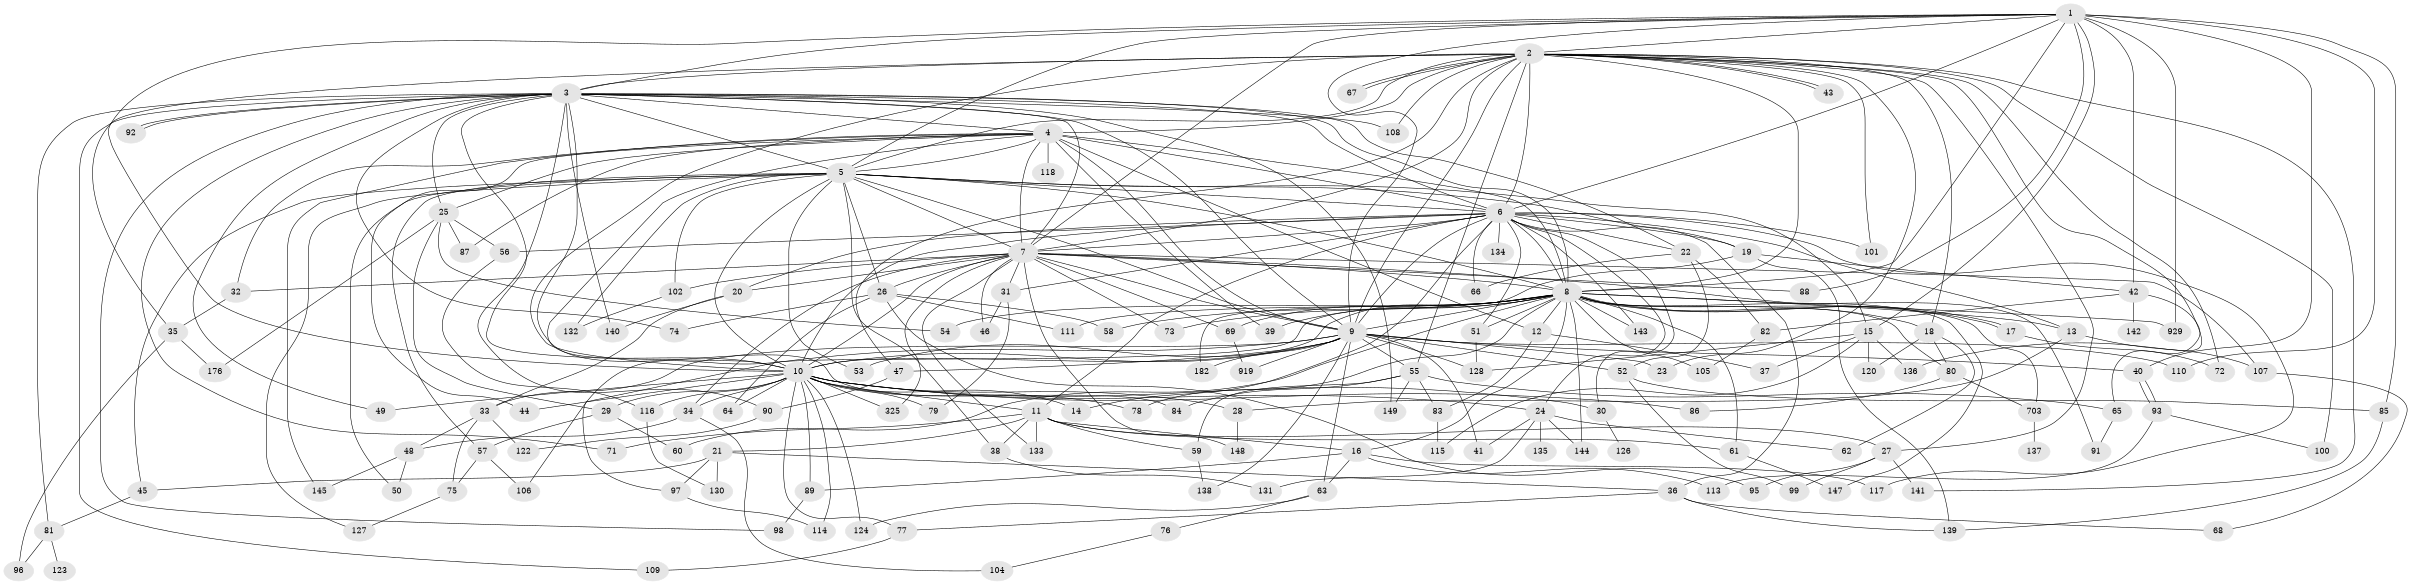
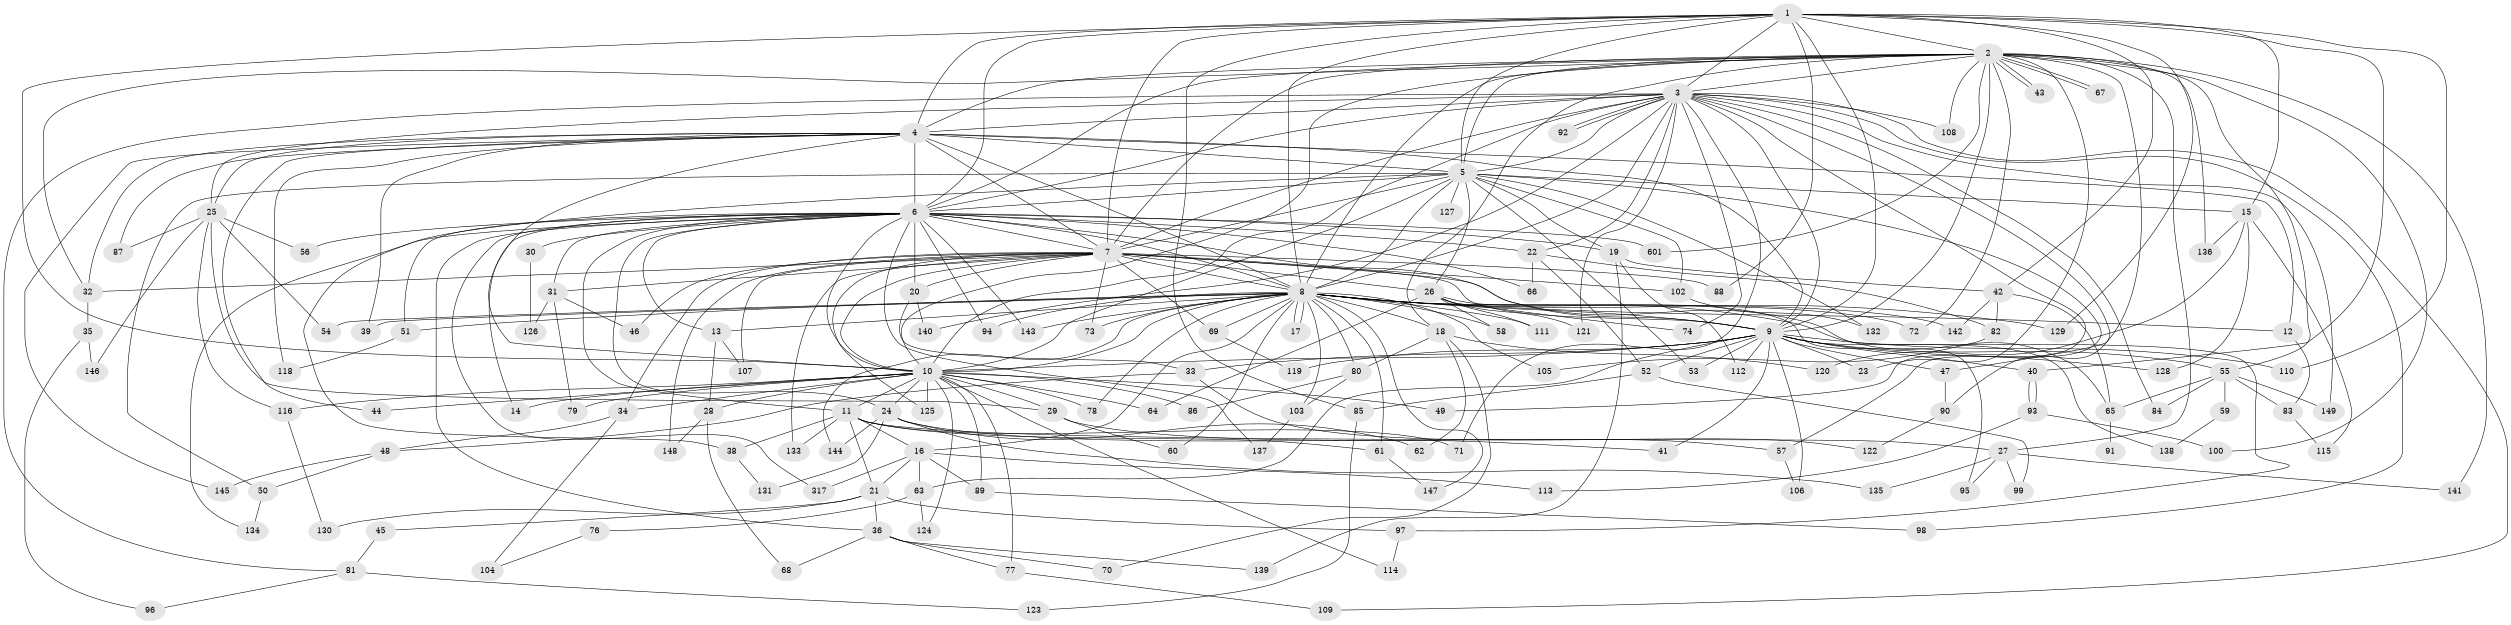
none -> (1324, 23)
(699, 72) -> (922, 83)
(406, 190) -> none
(1872, 253) -> (1655, 253)
(1121, 261) -> none
(1688, 292) -> (1826, 330)
none -> (1631, 305)
none -> (543, 310)
none -> (987, 332)
none -> (1584, 332)
(2175, 332) -> (2058, 332)
(2117, 349) -> (1611, 305)
(1476, 354) -> (345, 356)
(215, 372) -> (92, 372)
(1202, 372) -> (1738, 372)
(1246, 372) -> (1295, 372)
(1765, 372) -> none
none -> (1032, 373)
(485, 375) -> (202, 331)
(1375, 388) -> none
(893, 412) -> (928, 412)
(2034, 412) -> (1297, 412)
(1114, 437) -> none
(2391, 448) -> (730, 498)
none -> (897, 472)
none -> (1941, 474)
(452, 491) -> none
(1877, 491) -> (819, 491)
(2190, 509) -> (1266, 586)
none -> (258, 511)
none -> (1107, 571)
